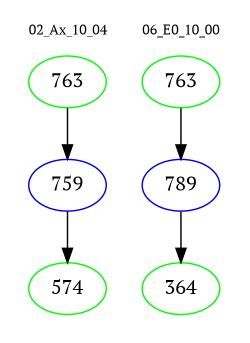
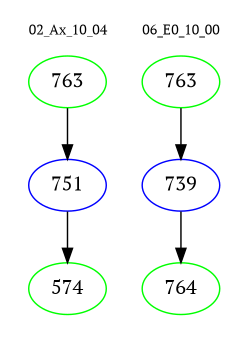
(67, 185) -> (67, 185)
(181, 185) -> (181, 185)
(181, 289) -> (181, 289)
